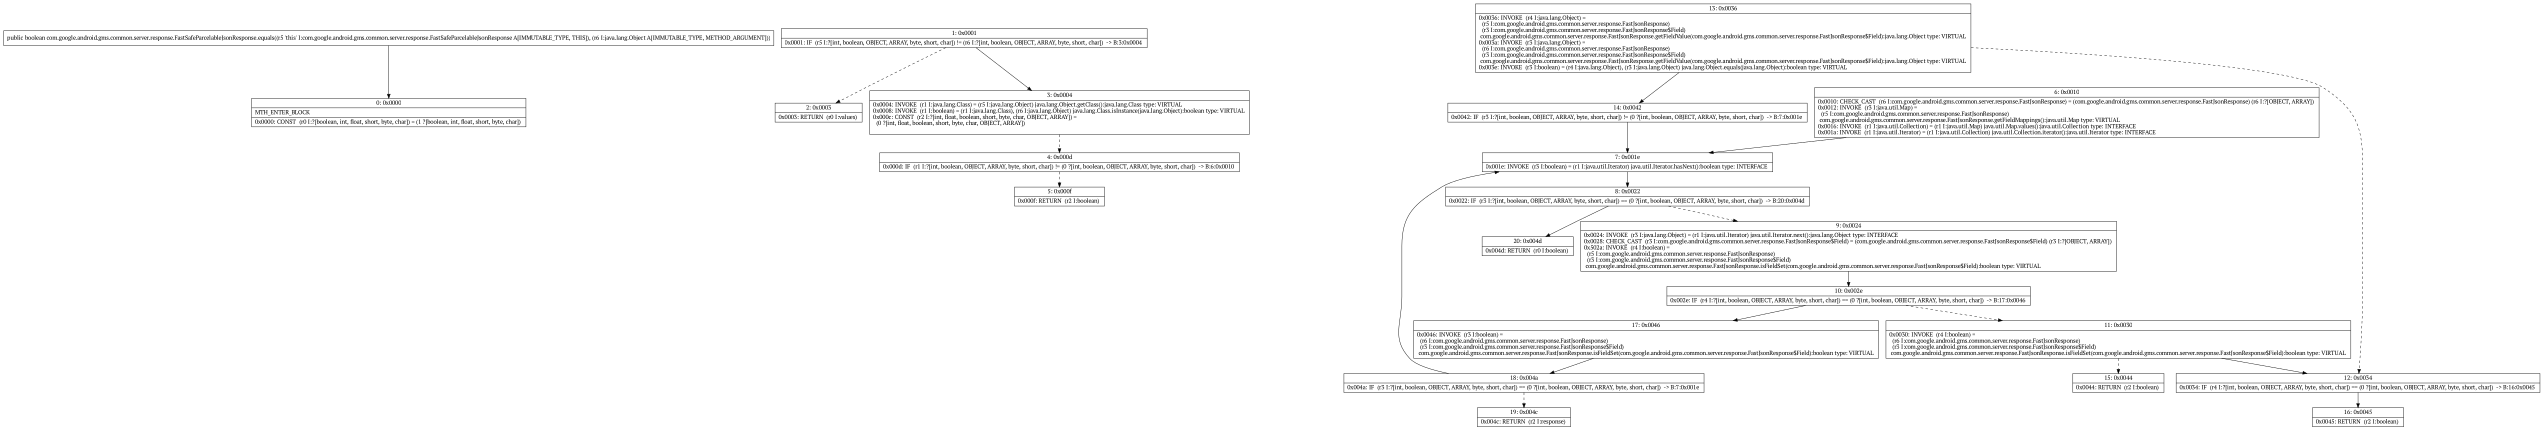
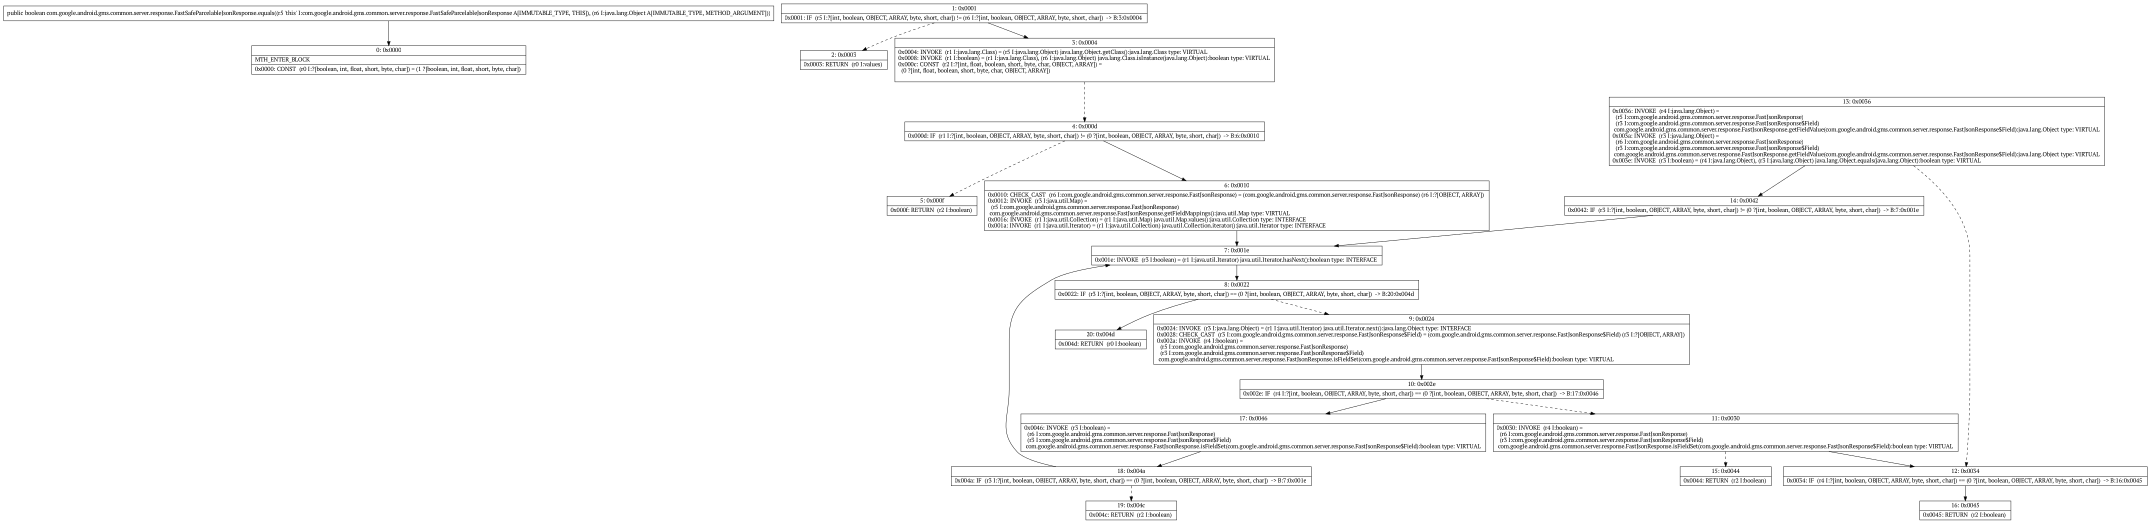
none -> (1143, 160)
(1628, 248) -> (1201, 341)
(1524, 422) -> (1131, 515)
